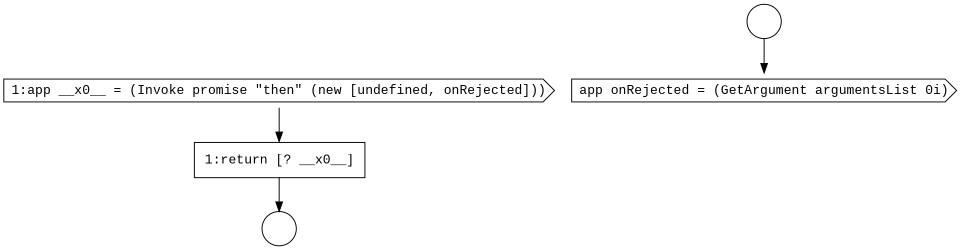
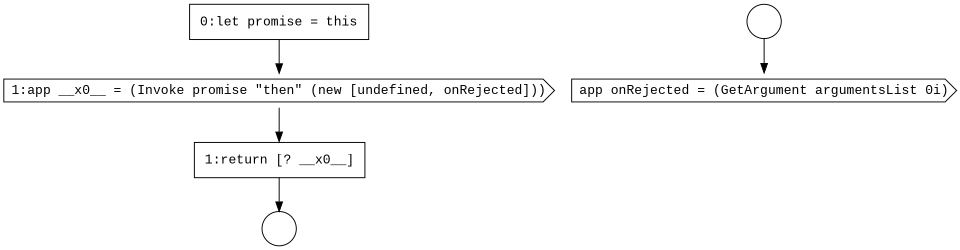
none -> (279, 21)
